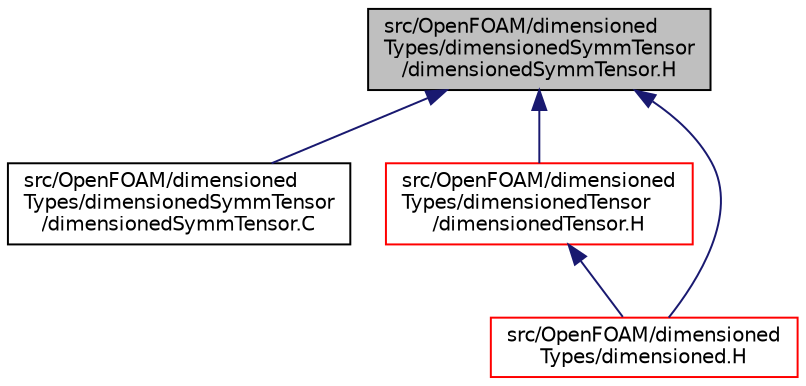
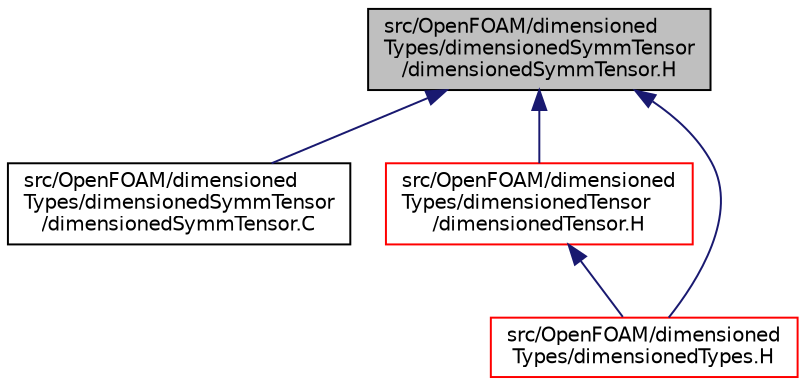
(644, 347) -> (644, 347)
